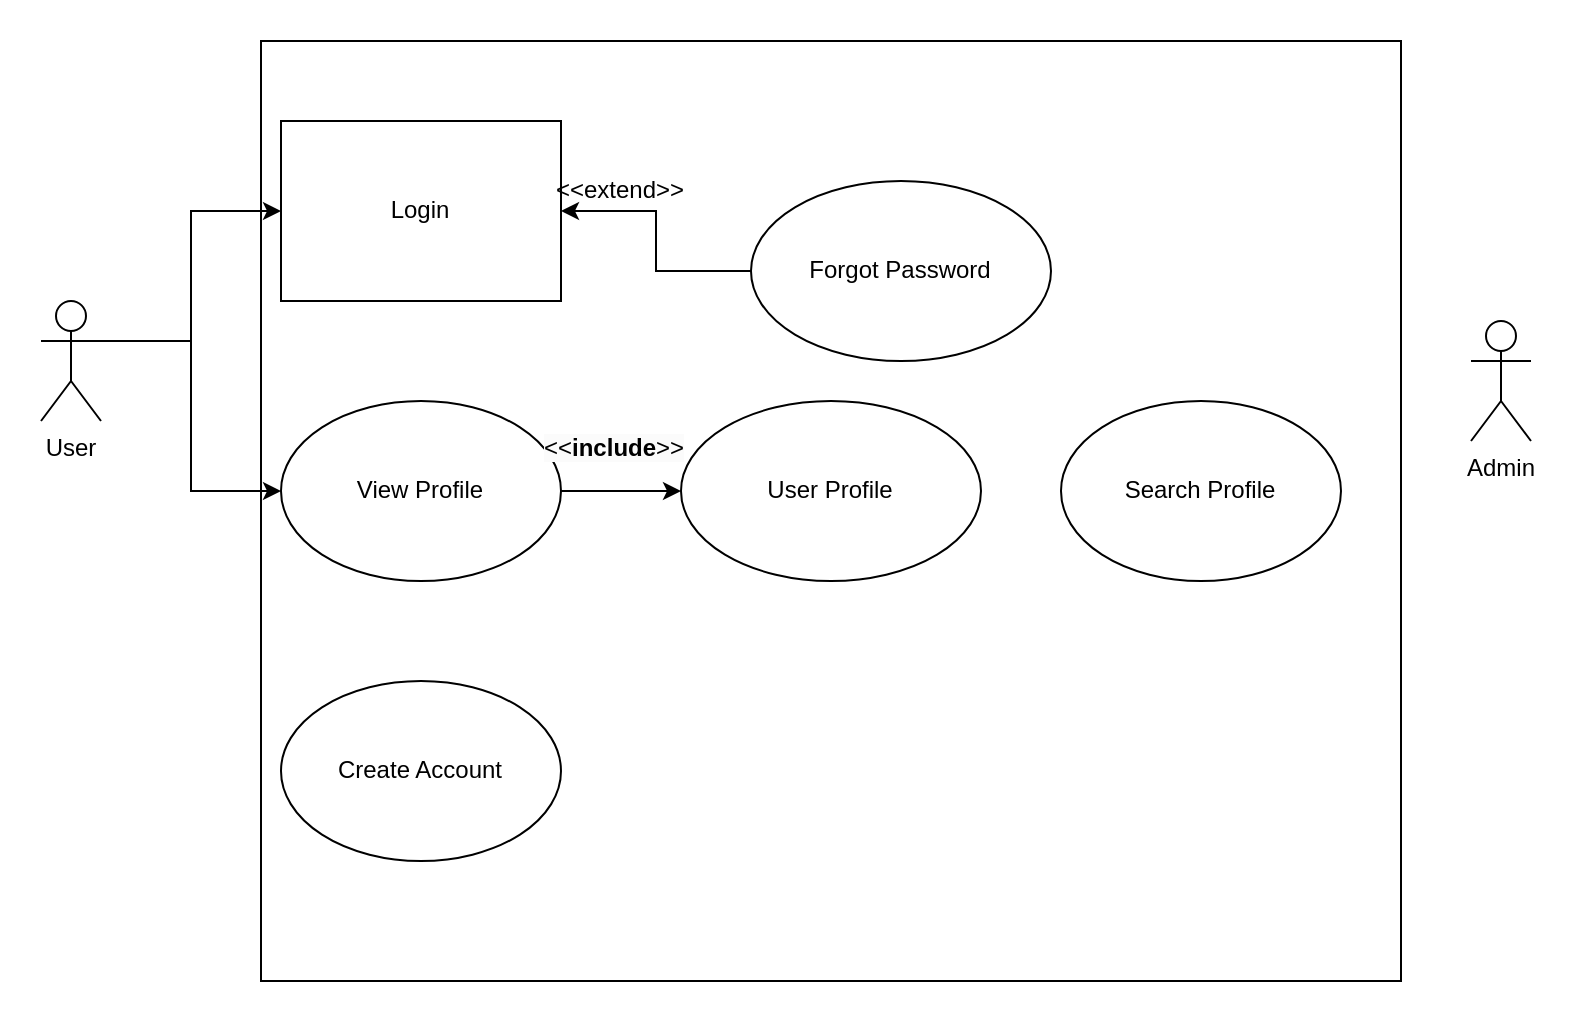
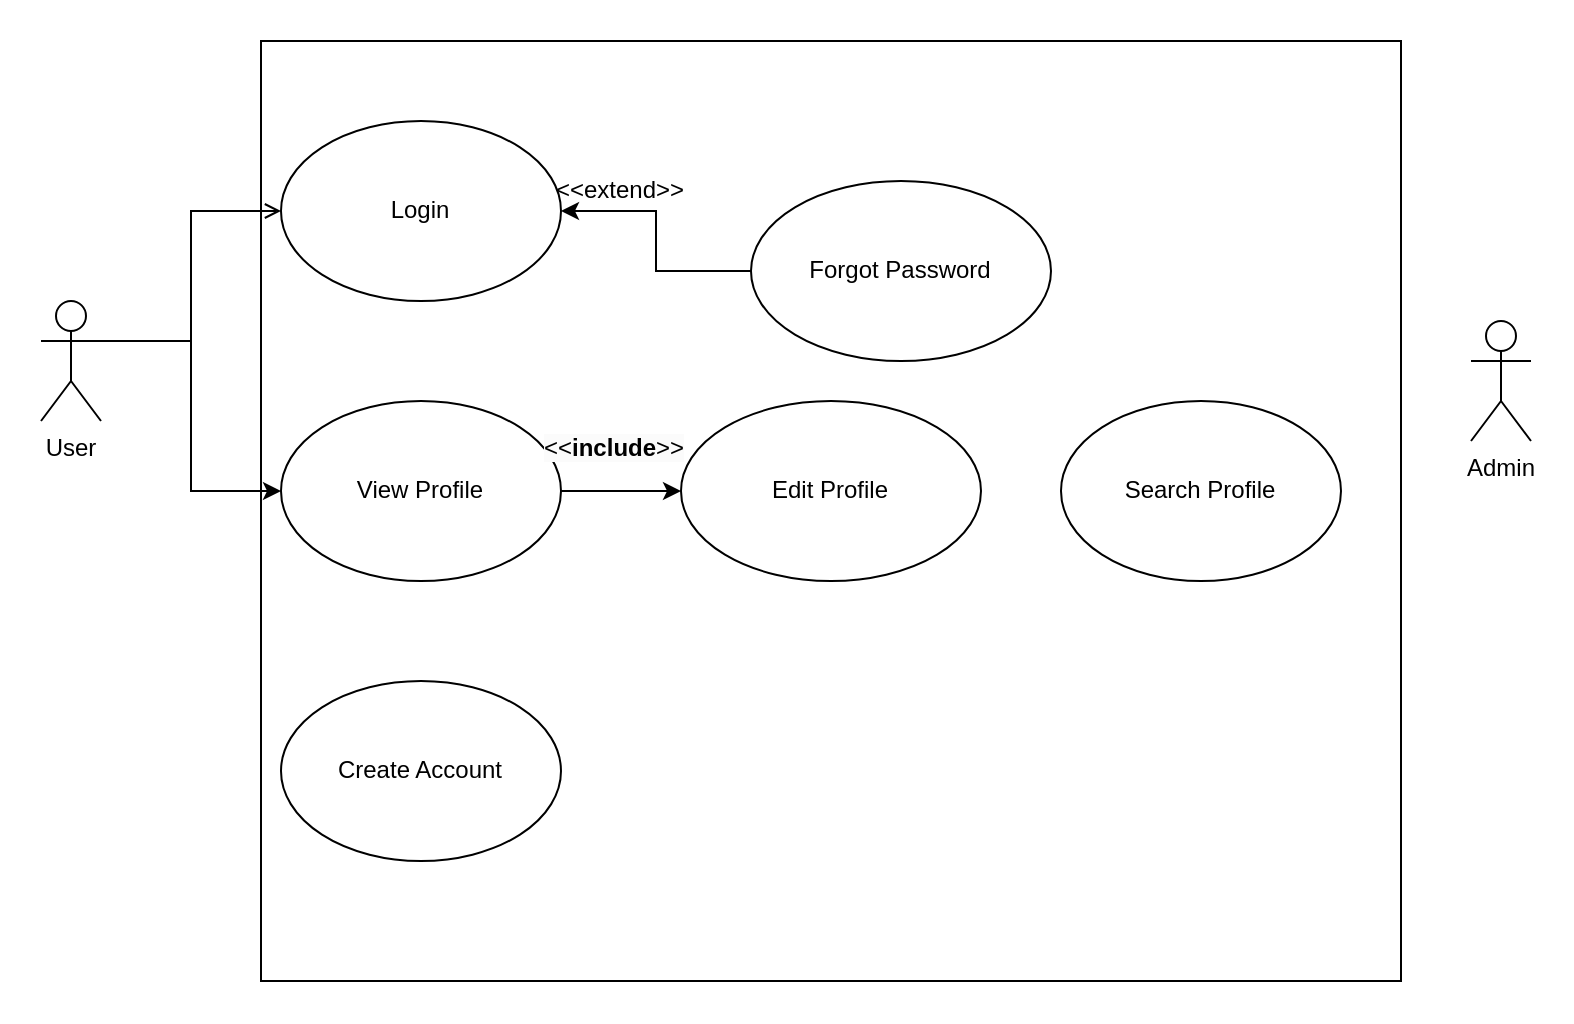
(266, 211) -> (268, 211)
(421, 211) -> (421, 211)
(831, 491) -> (831, 491)
